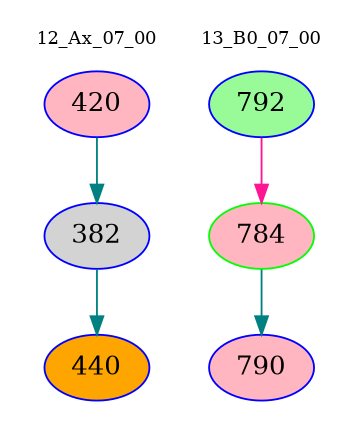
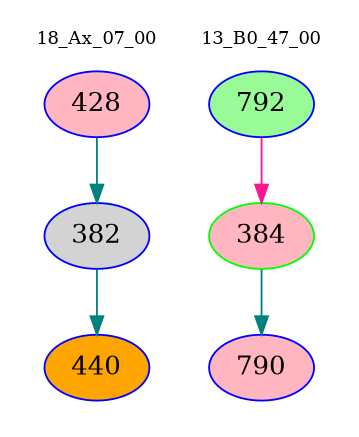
(97, 39) -> (97, 39)
(262, 39) -> (262, 39)
(97, 104) -> (97, 104)
(262, 236) -> (262, 236)
